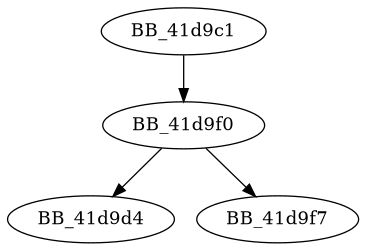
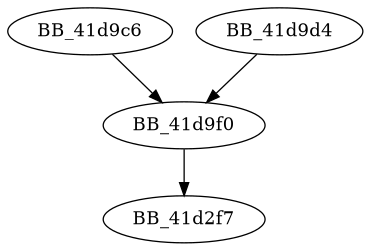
(184, 31) -> (90, 31)
(142, 168) -> (237, 74)
(278, 219) -> (184, 219)
